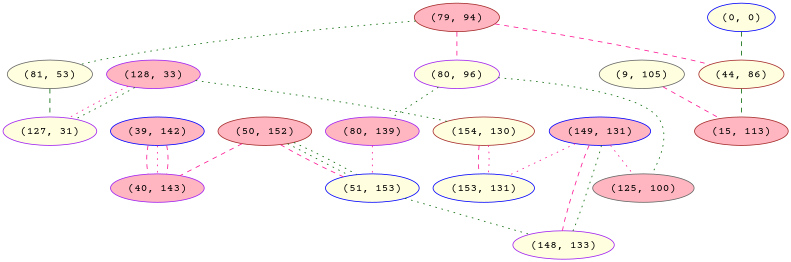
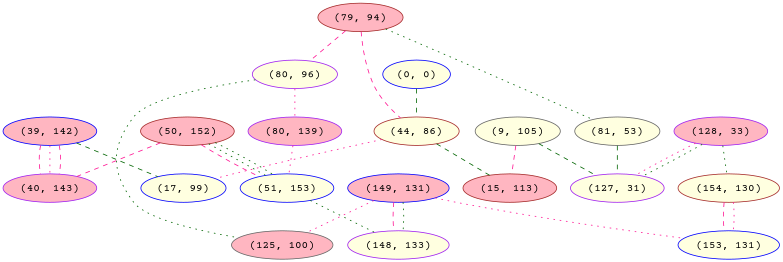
(415, 103) -> (295, 103)
none -> (567, 160)
none -> (183, 188)
